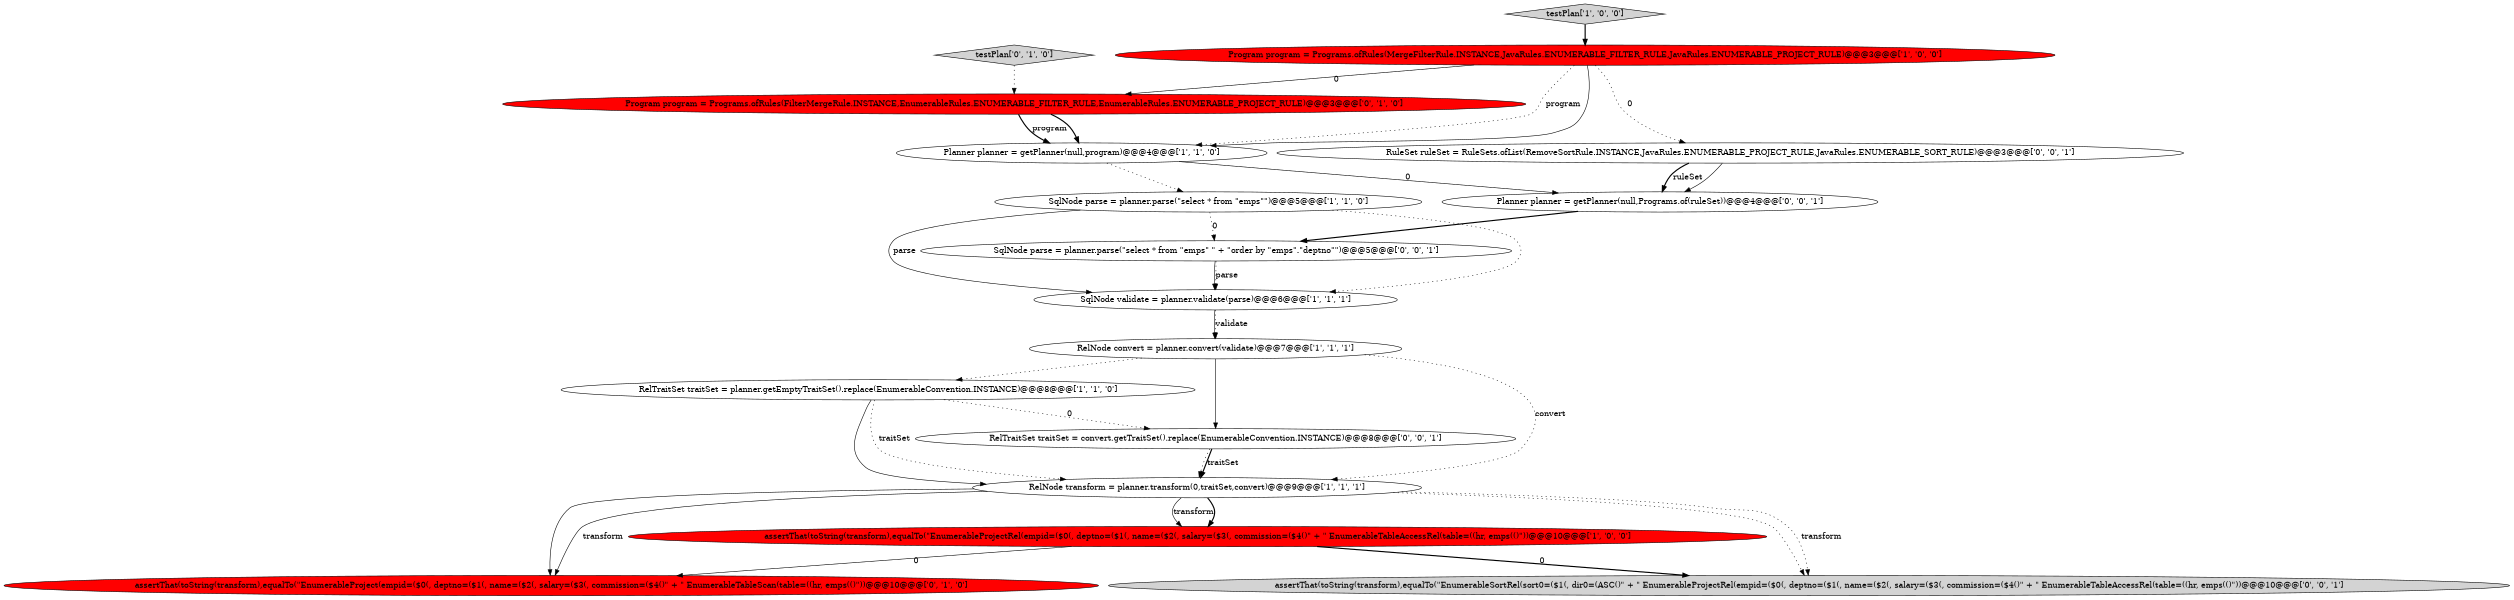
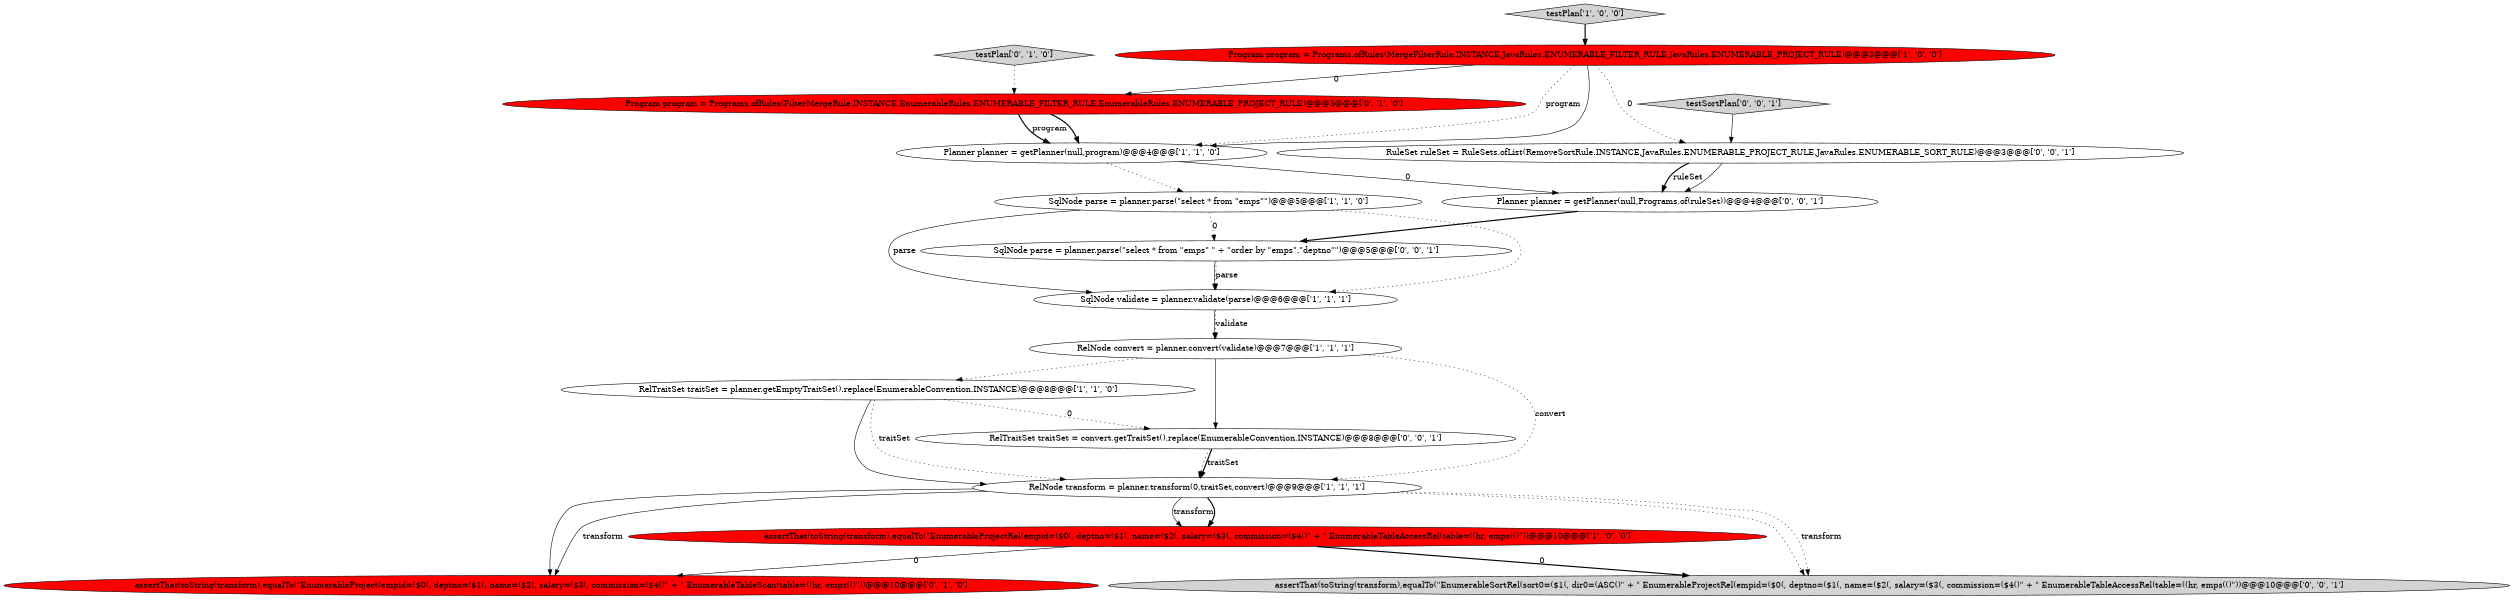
none -> (1734, 104)
